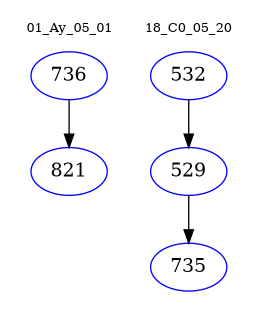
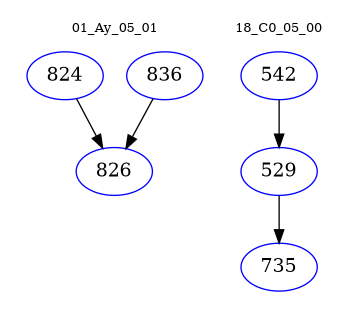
(189, 29) -> (279, 29)
none -> (65, 76)
(69, 76) -> (165, 76)
(189, 76) -> (279, 76)
(69, 171) -> (114, 171)
